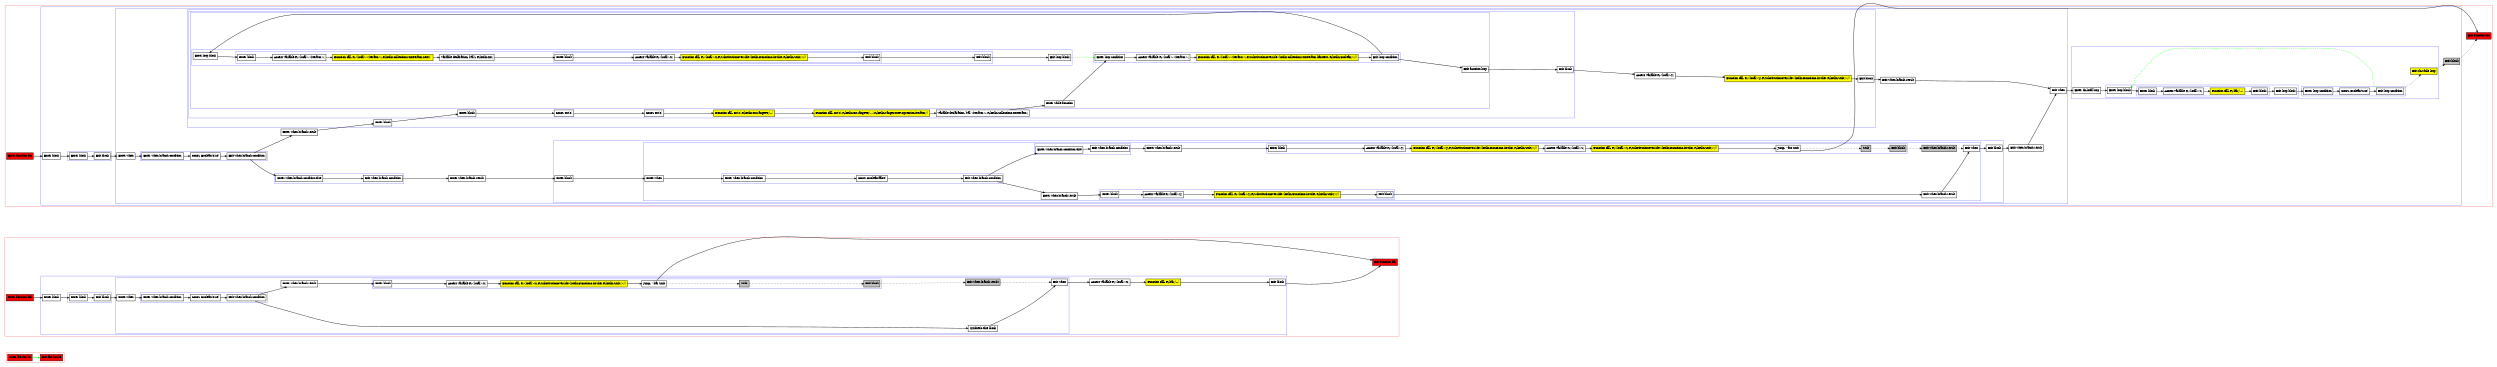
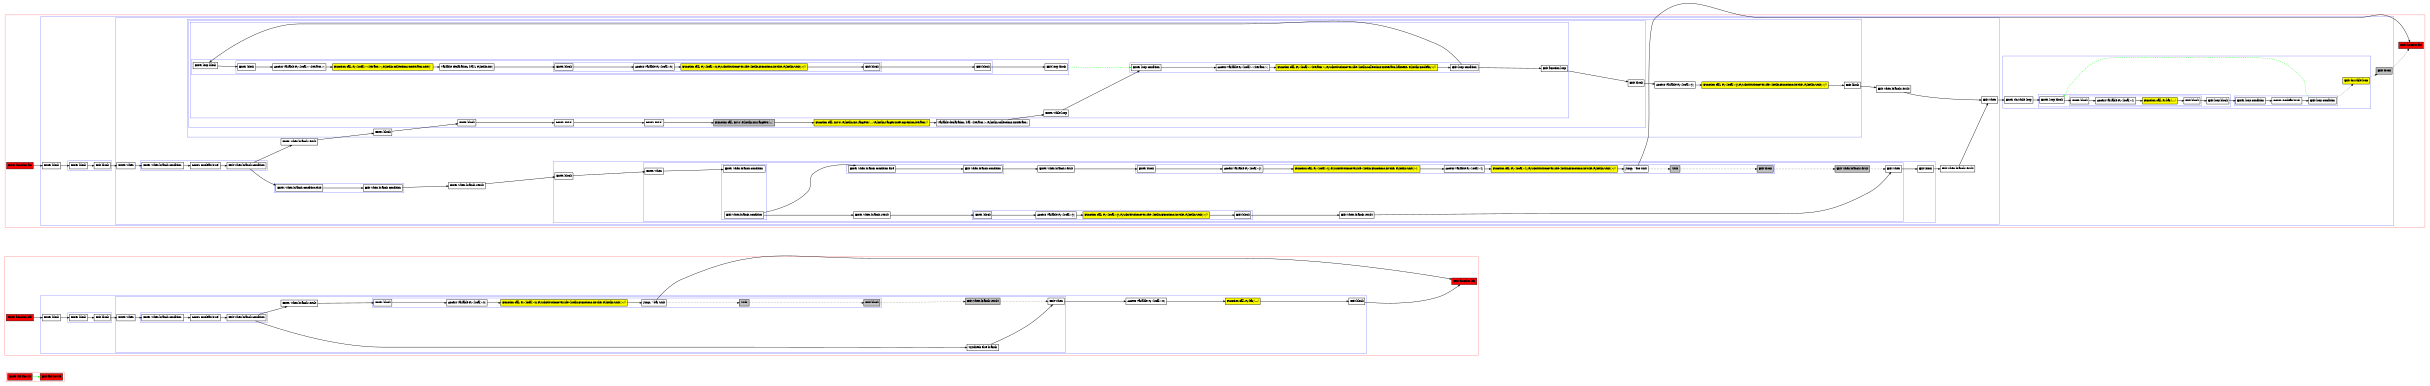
(2087, 90) -> (2019, 100)
(1059, 104) -> (1056, 113)
(744, 113) -> (744, 123)
(872, 178) -> none
(983, 328) -> (983, 348)
